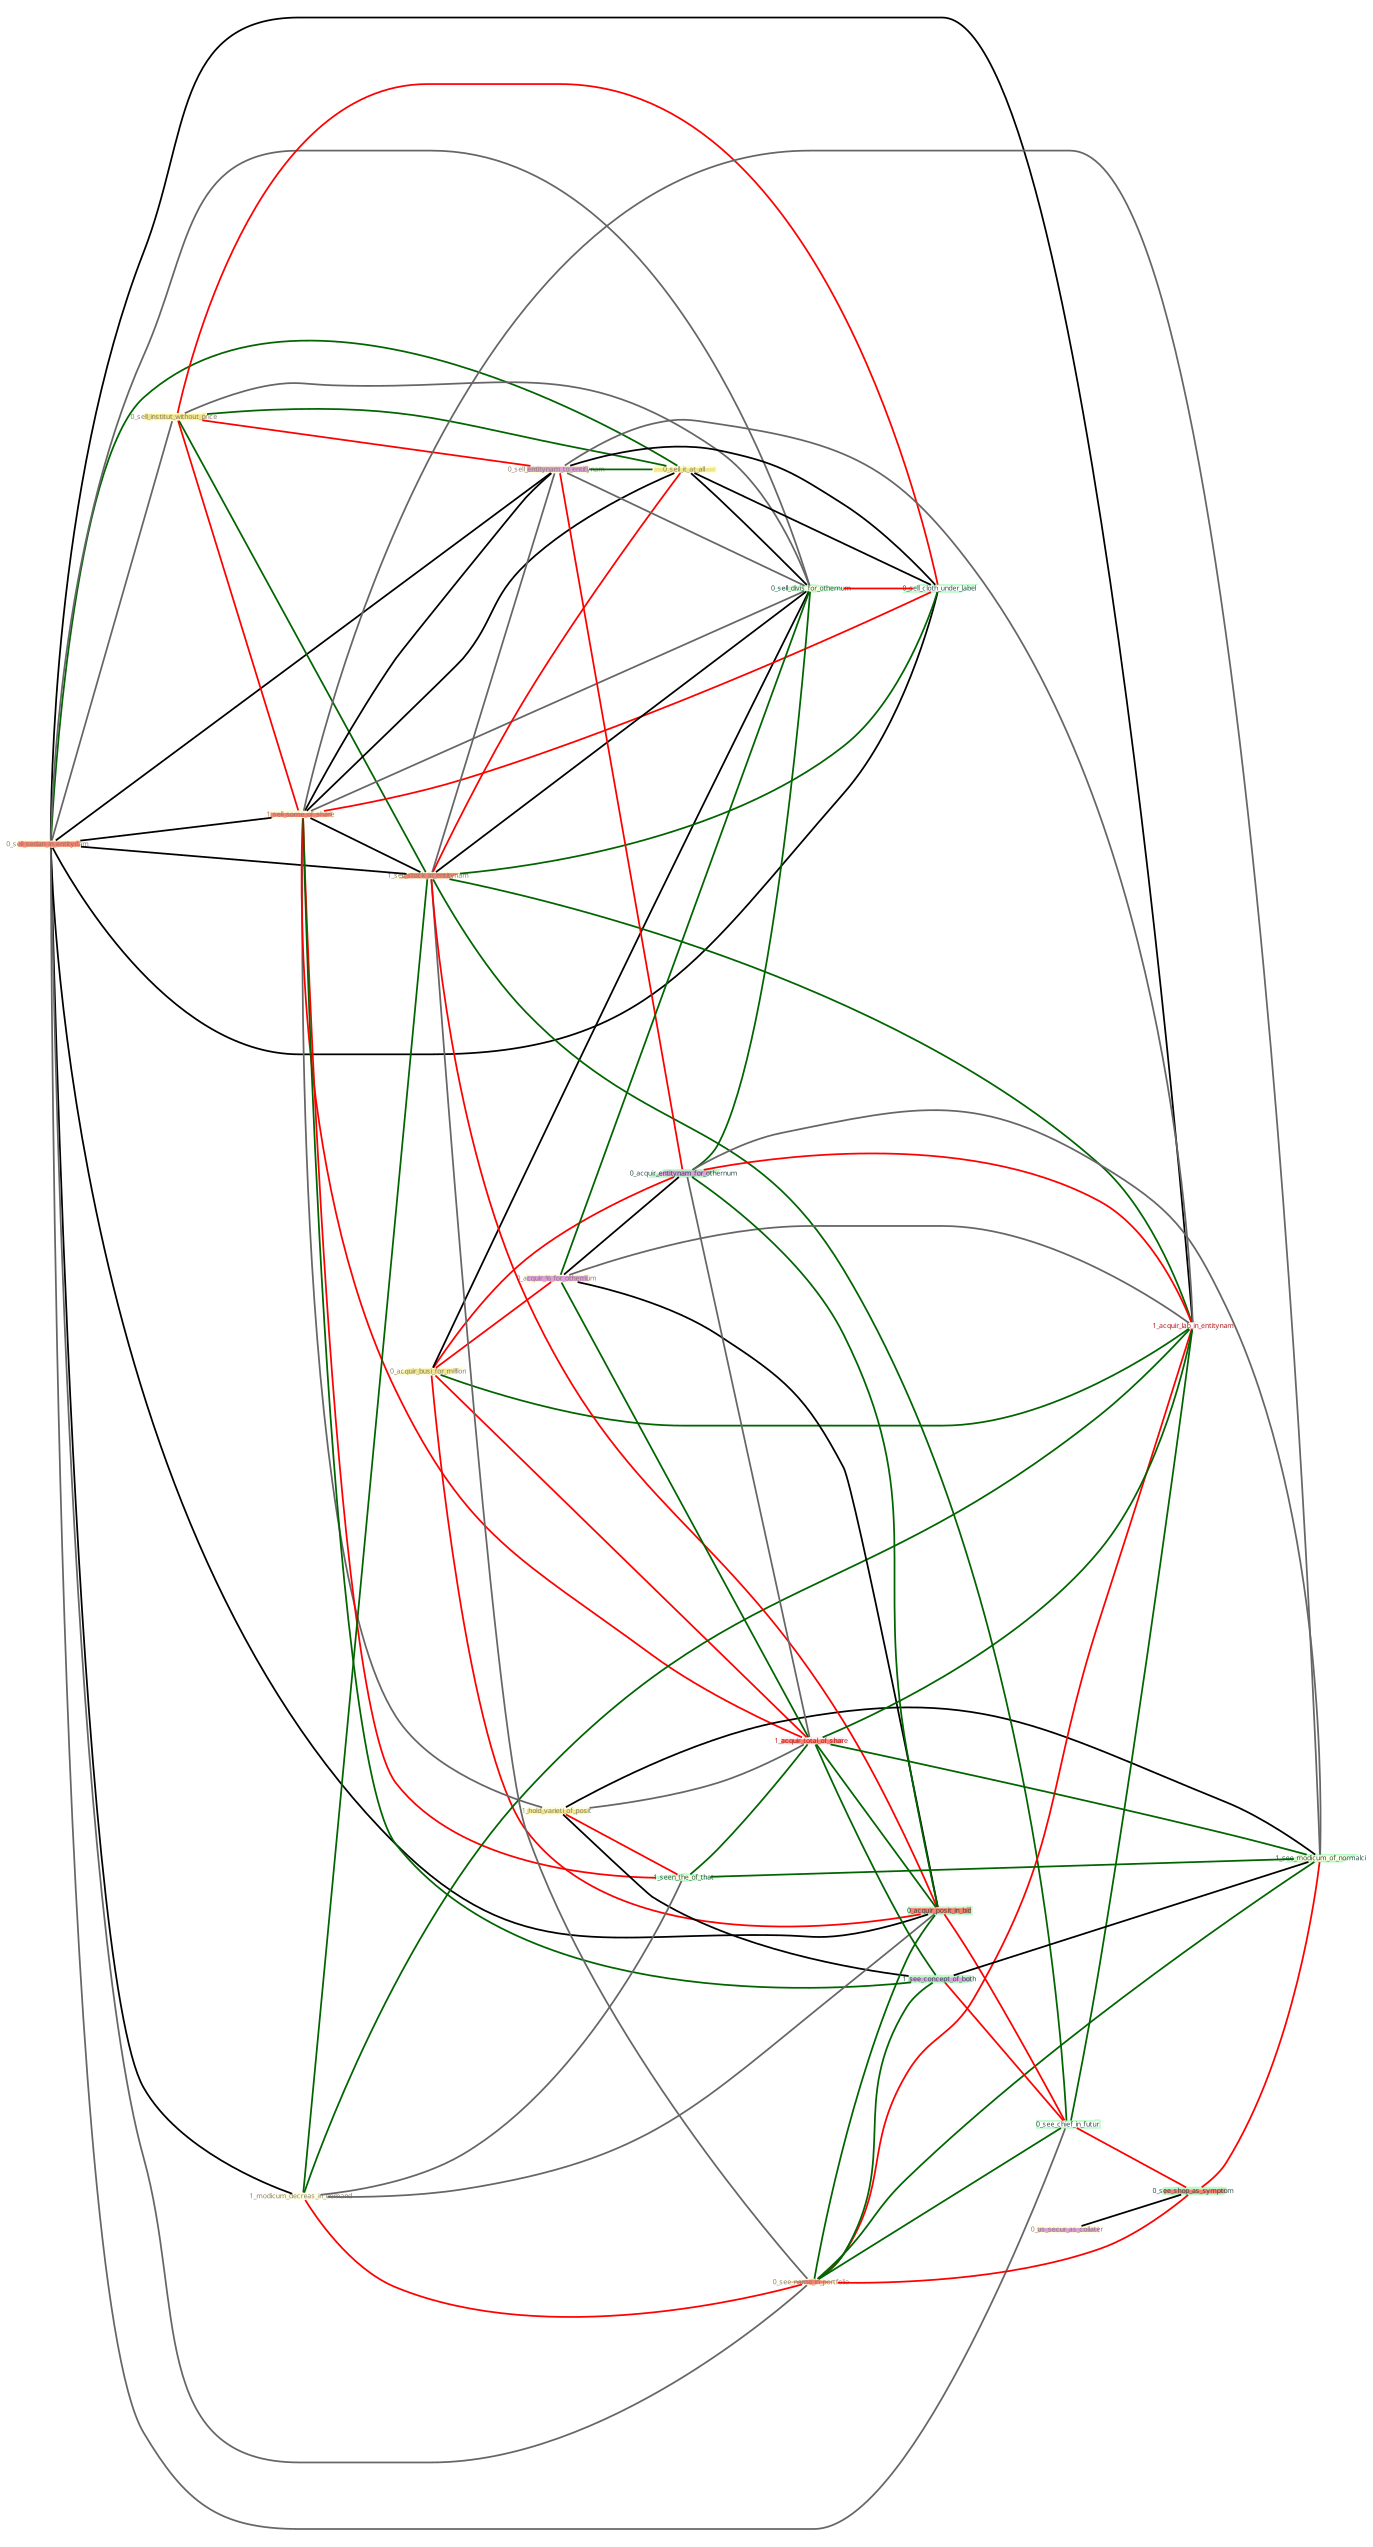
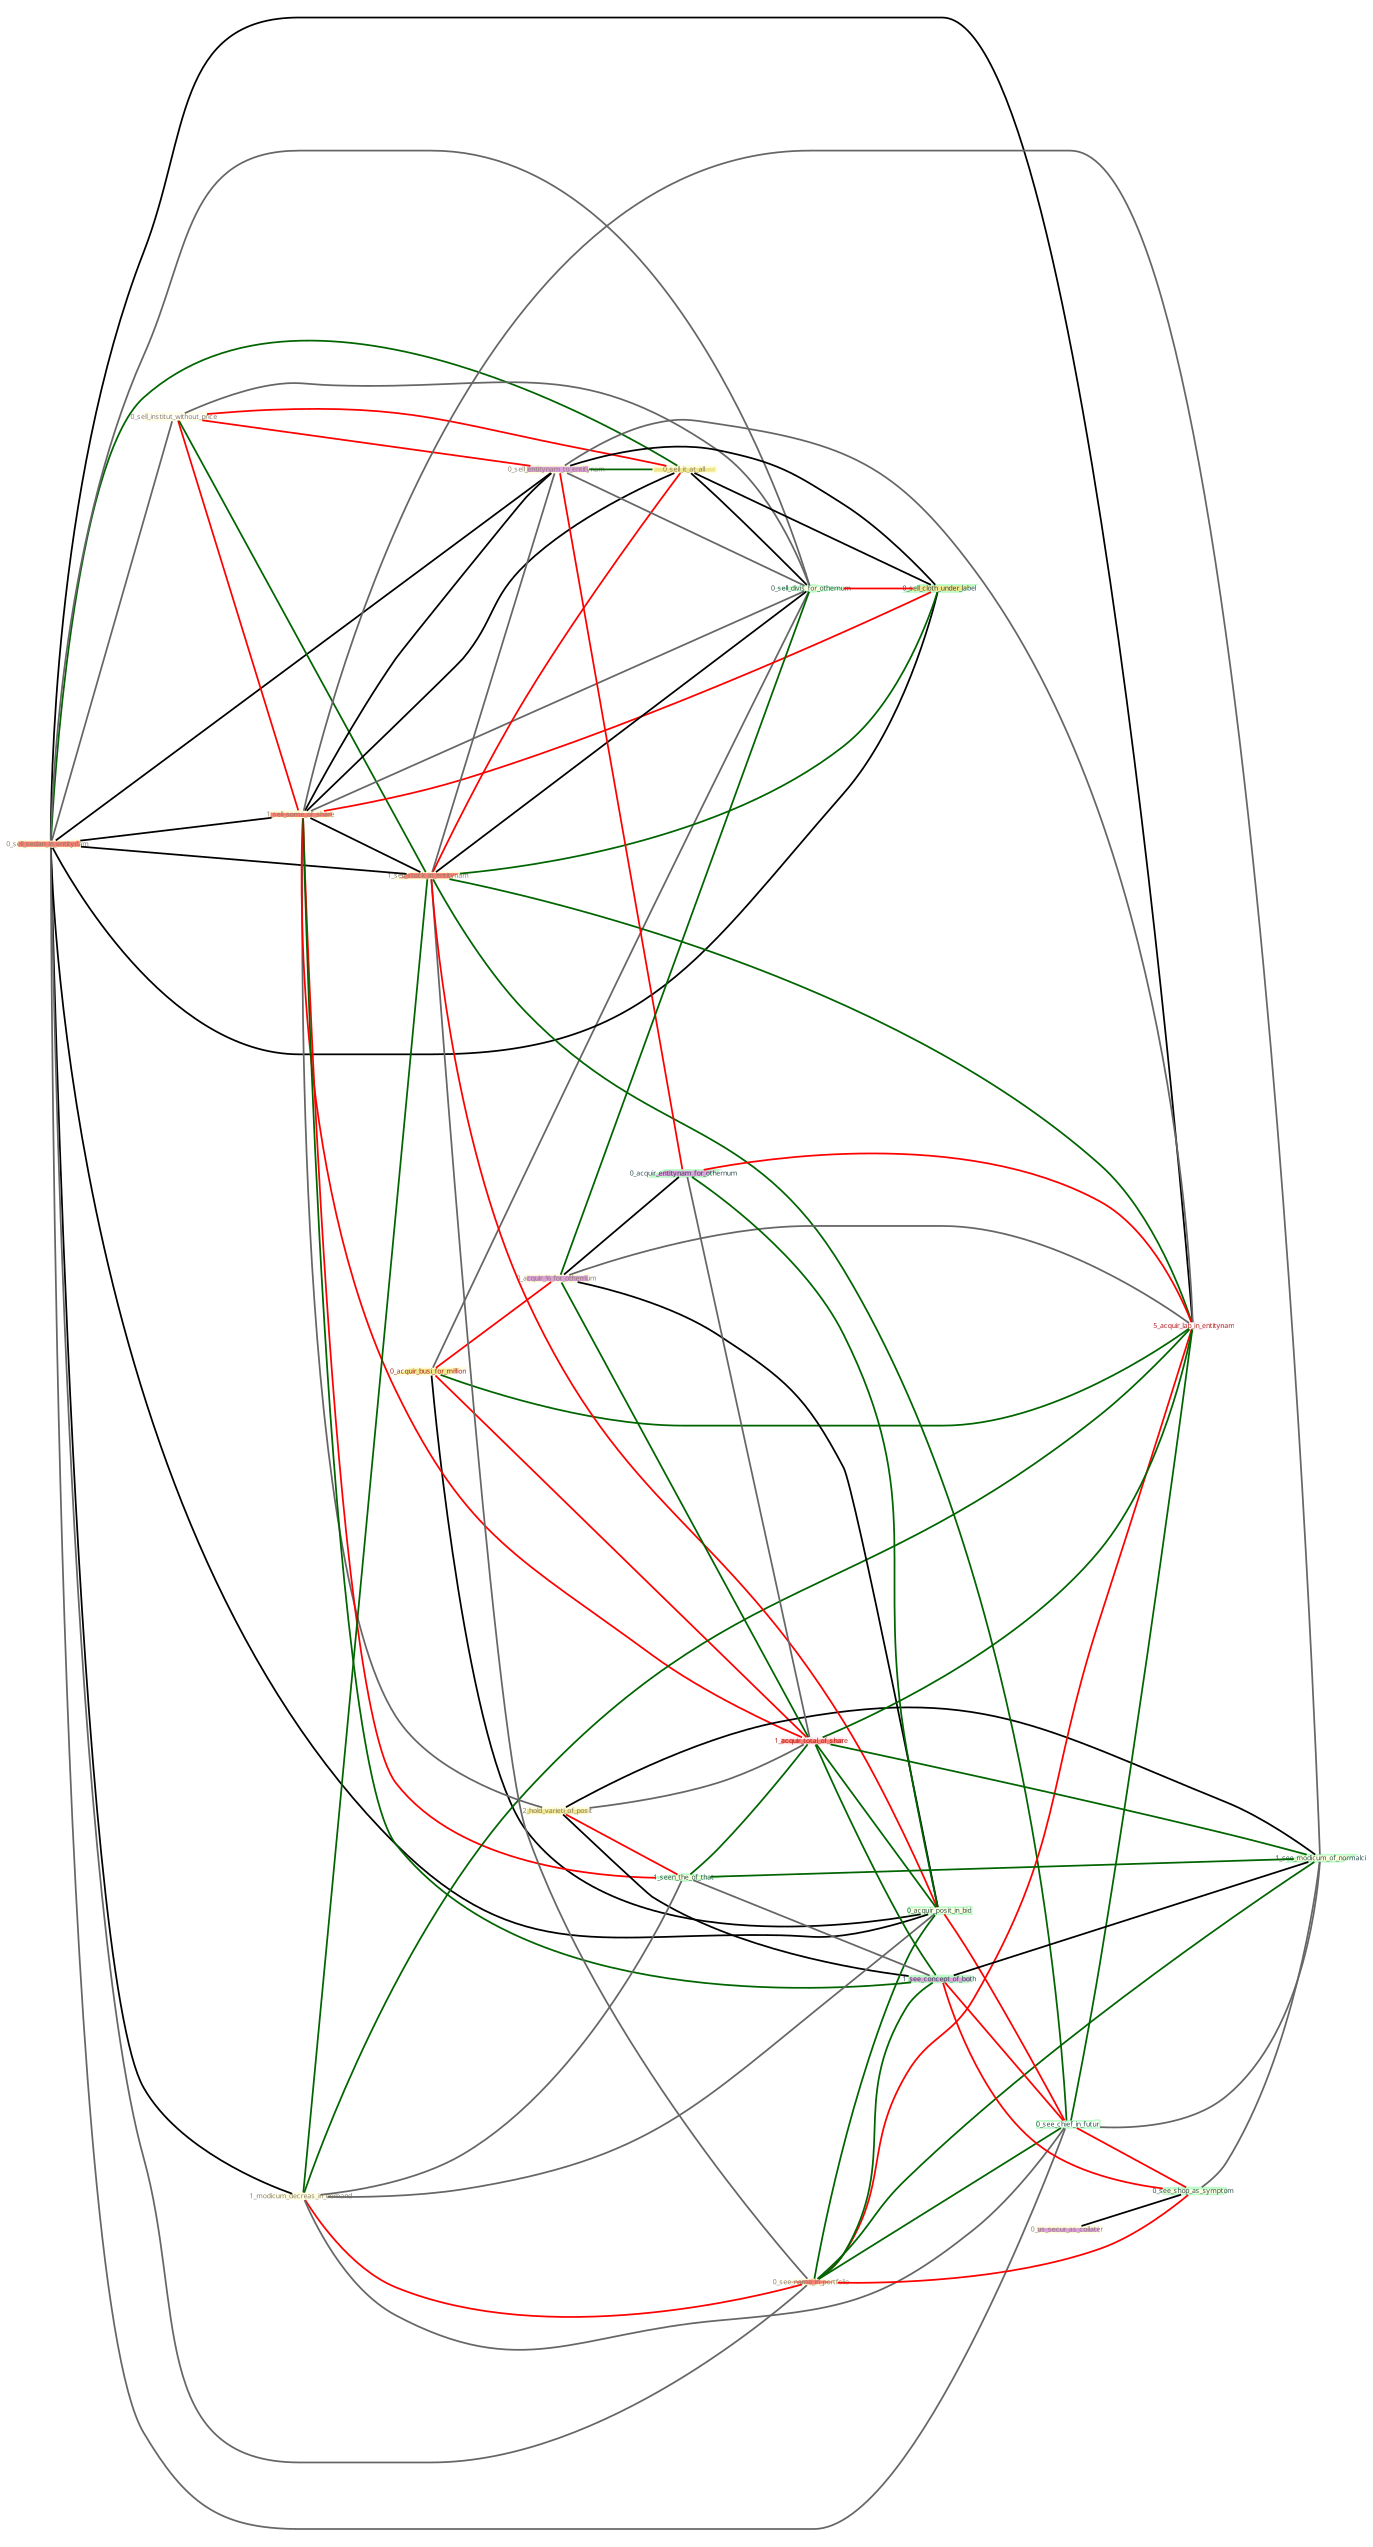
(607, 94) -> none
(175, 417) -> (175, 417)
(439, 419) -> (439, 419)
(940, 588) -> (940, 588)
(778, 889) -> none
(619, 978) -> (619, 978)
(537, 1251) -> none
(1212, 1279) -> (1266, 2048)
(1195, 1326) -> (1195, 1326)
(429, 1371) -> (429, 1371)
(499, 1769) -> (499, 1769)
(558, 1811) -> (558, 1811)
(940, 1911) -> (940, 1911)
none -> (776, 1914)
(1282, 2034) -> (1274, 2059)
none -> (1017, 2125)
(1195, 2191) -> (1195, 2191)
none -> (685, 2325)
